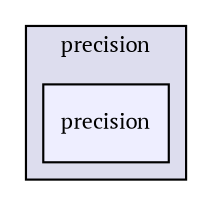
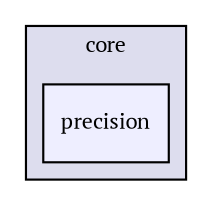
(106, 47) -> (106, 47)
